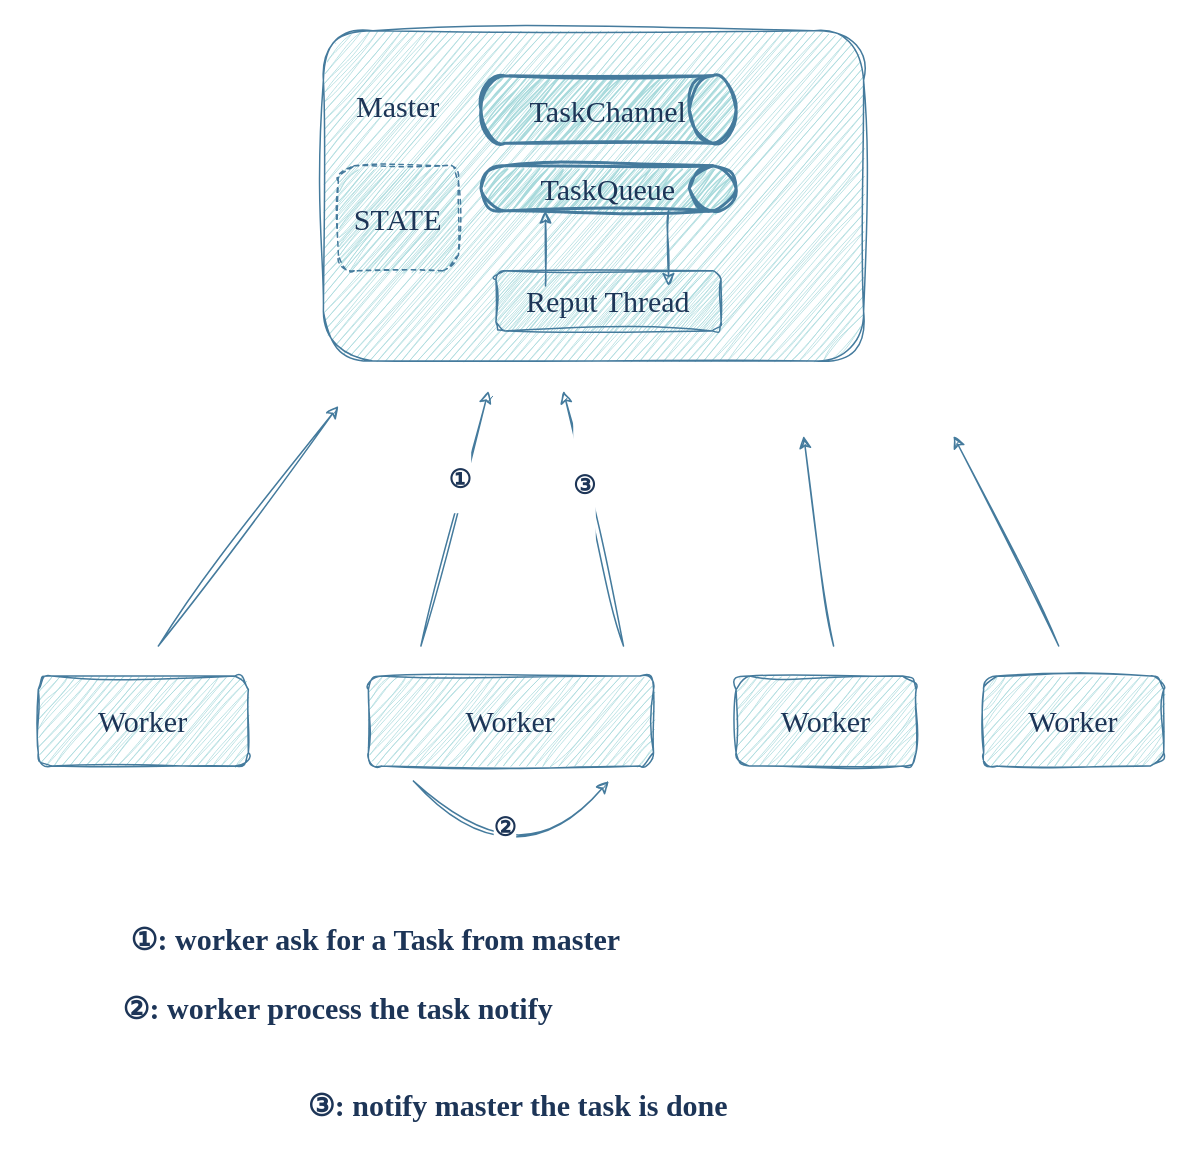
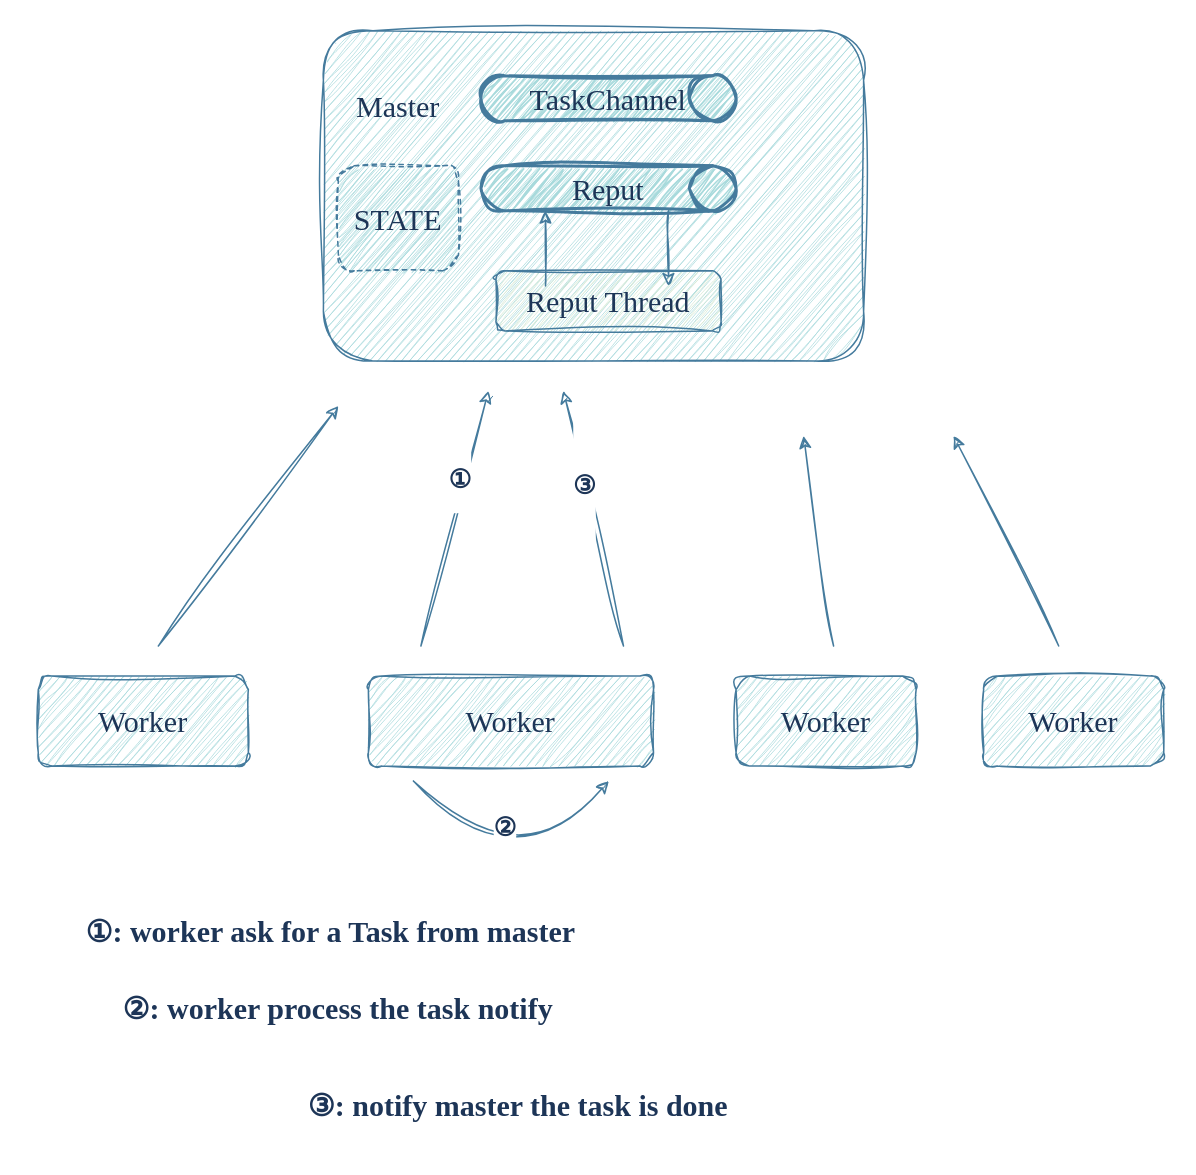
(608, 110) -> (608, 98)
(608, 188) -> (608, 188)
(608, 301) -> (608, 301)
(473, 931) -> (428, 923)
